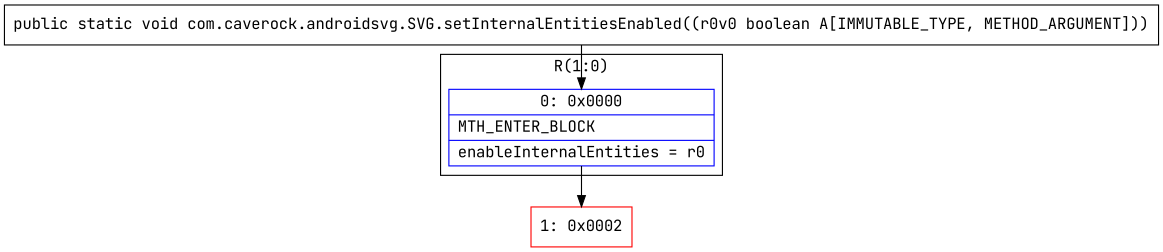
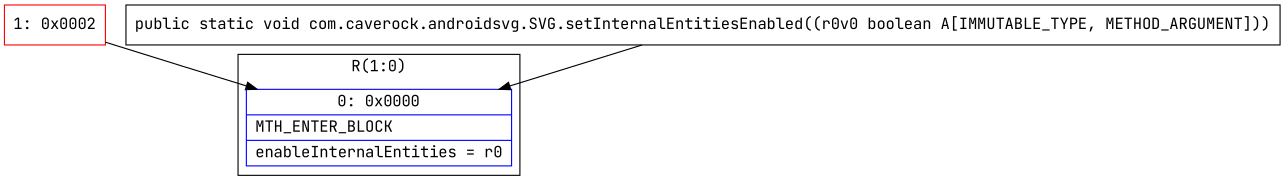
(581, 182) -> (176, 64)
